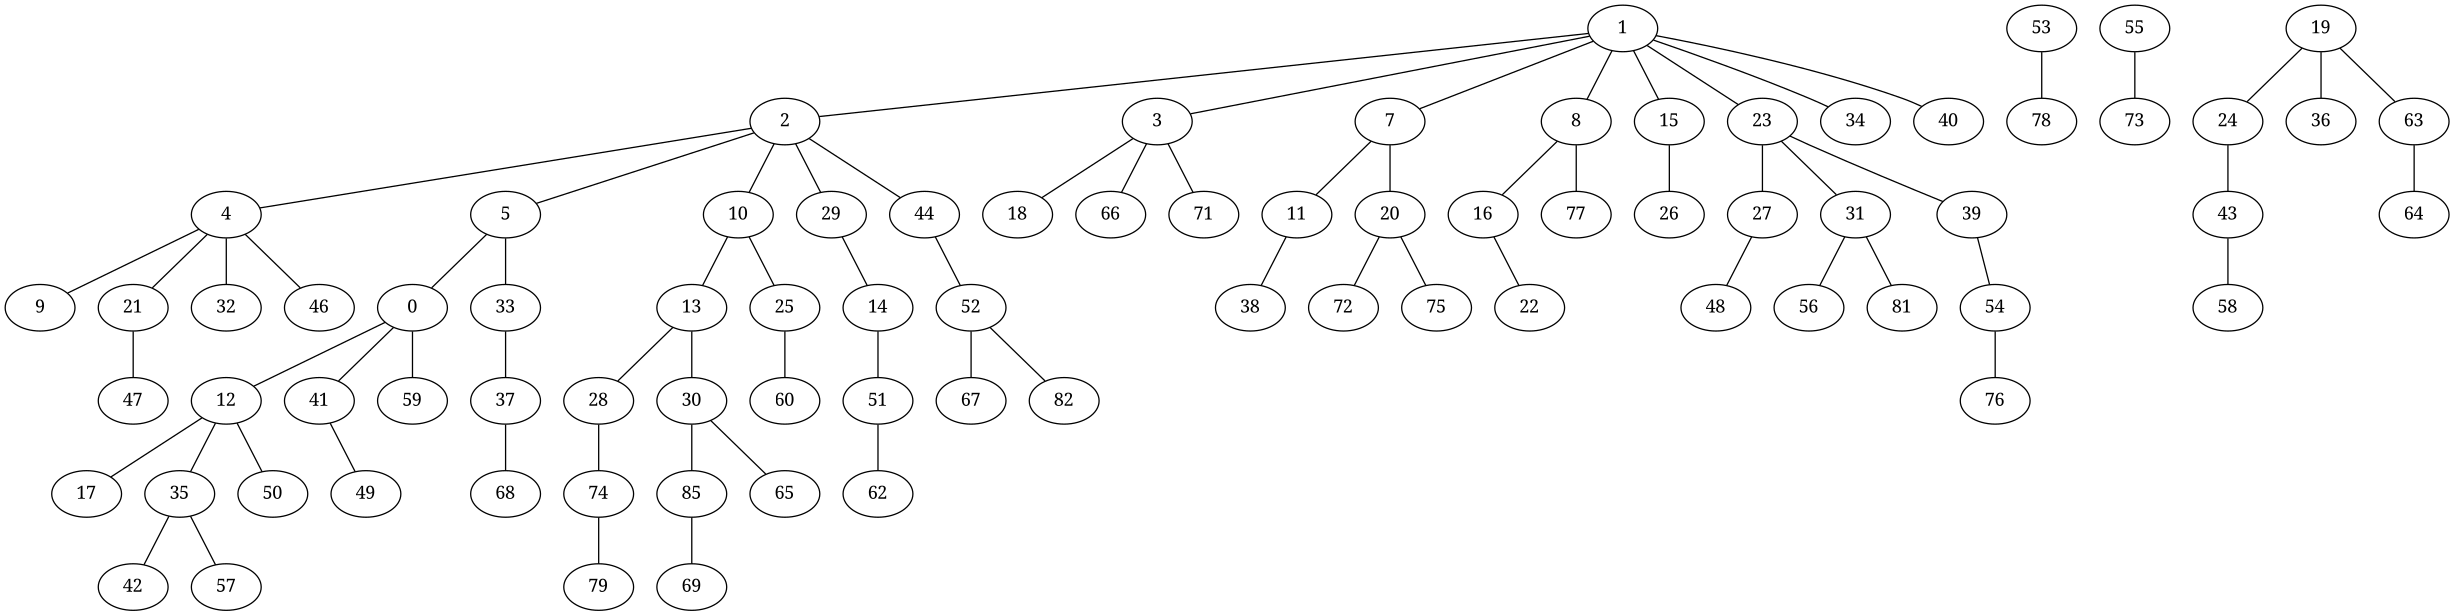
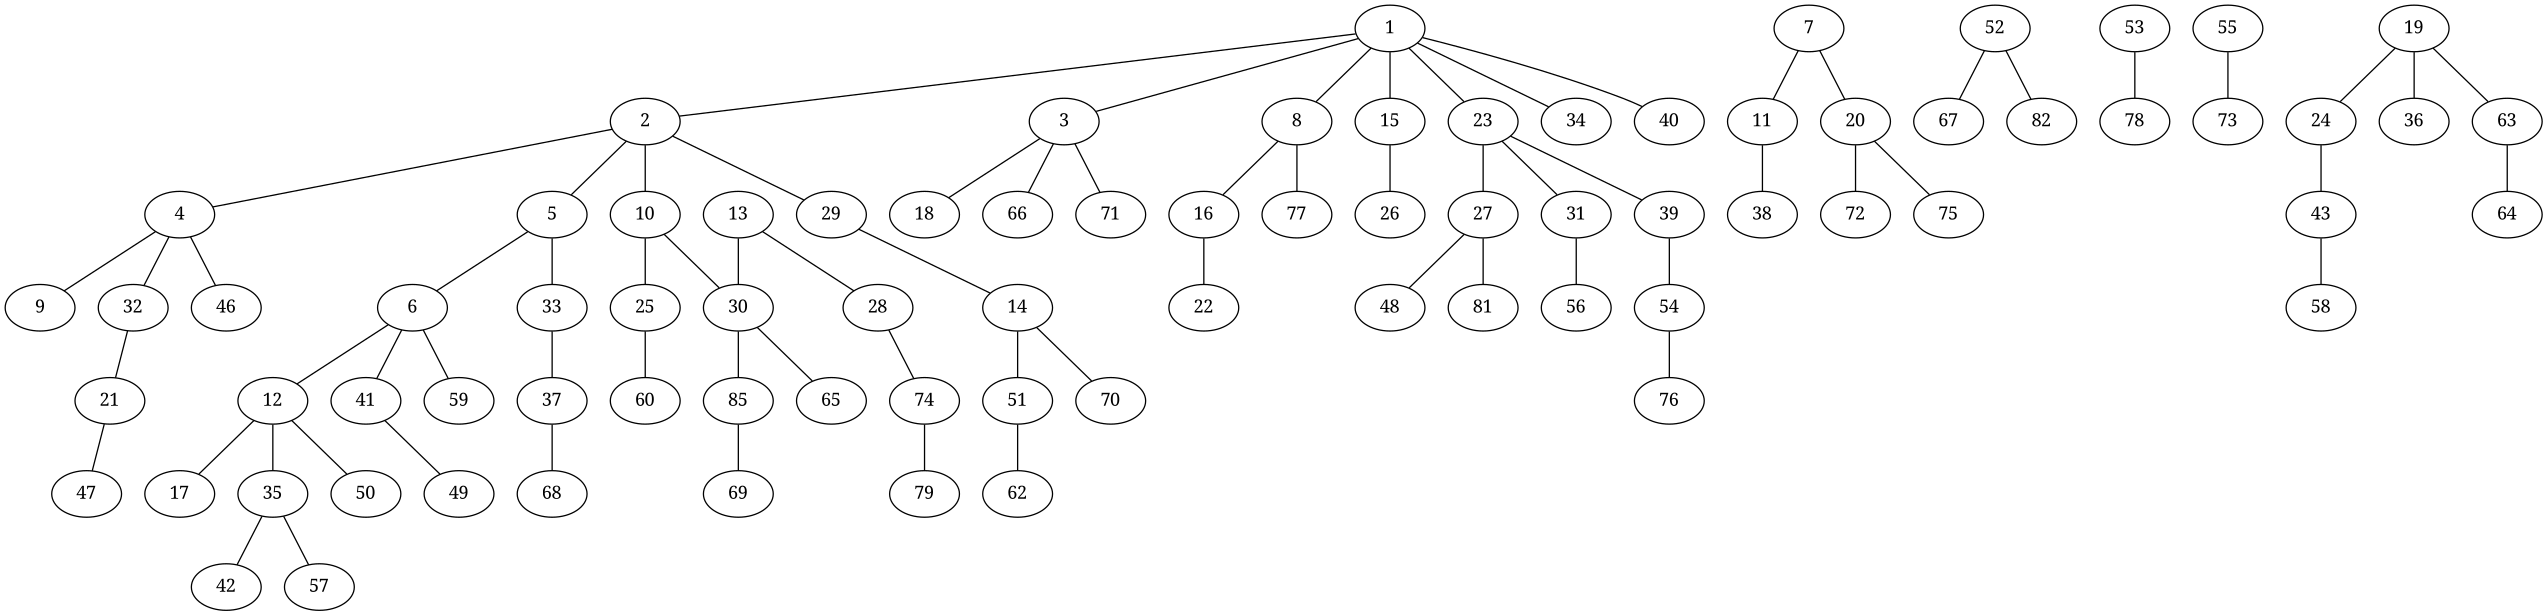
(1506, 75) -> none
(925, 215) -> none
(180, 261) -> (122, 354)
(715, 261) -> (692, 261)
(1879, 261) -> (1483, 261)
(412, 308) -> (412, 308)
none -> (1111, 401)
